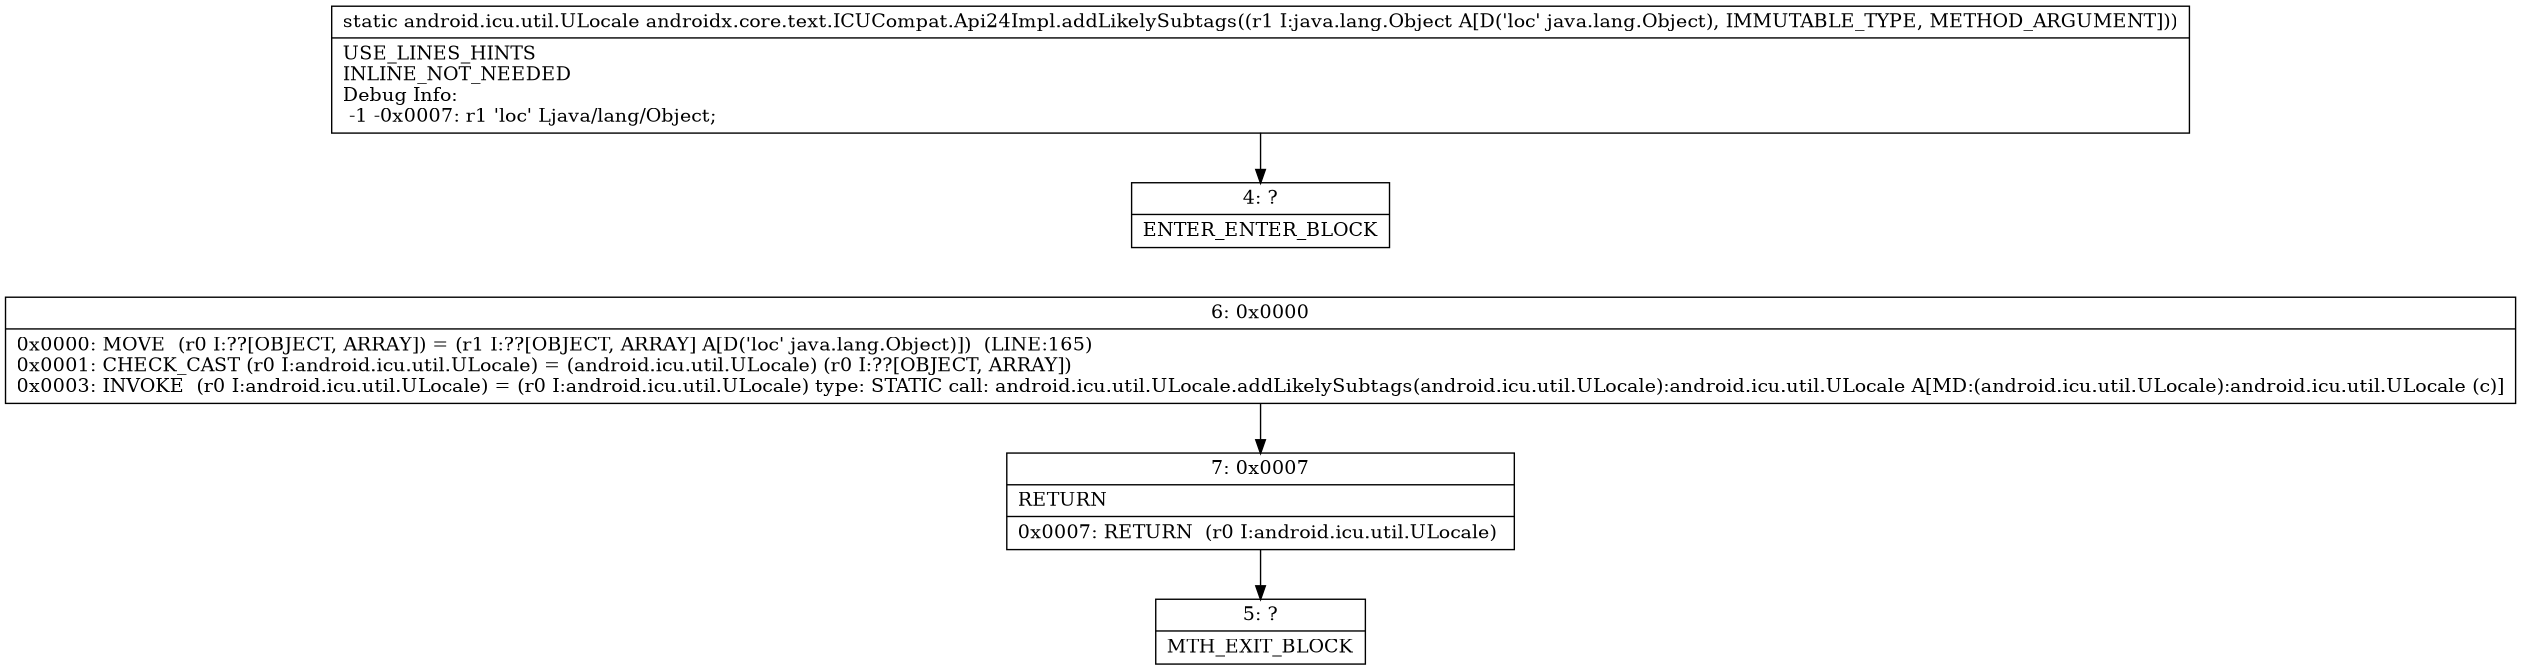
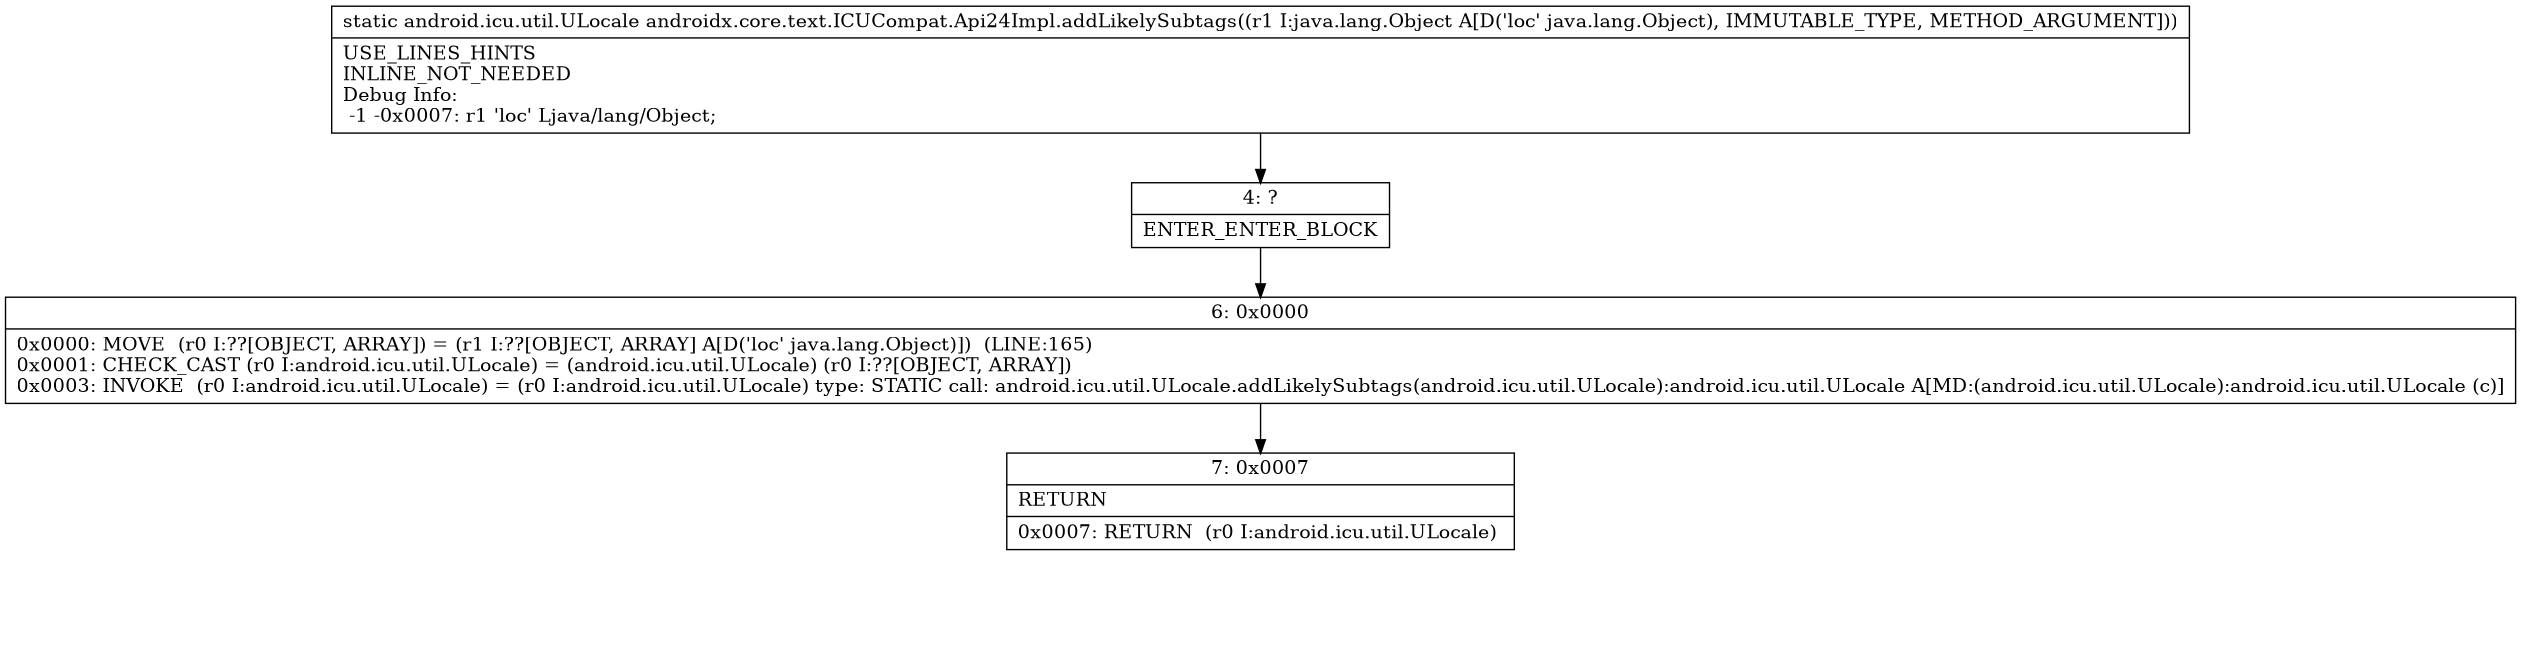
none -> (1261, 265)
(1261, 632) -> none
